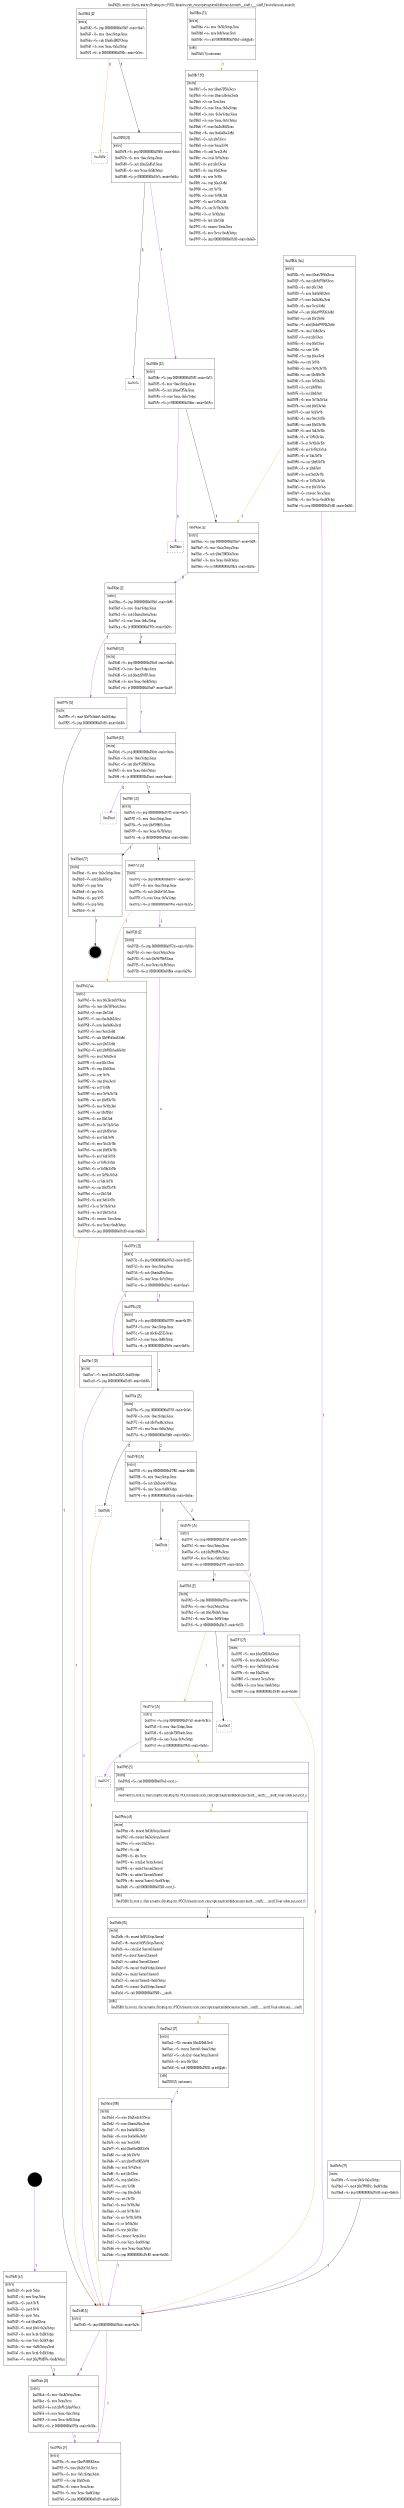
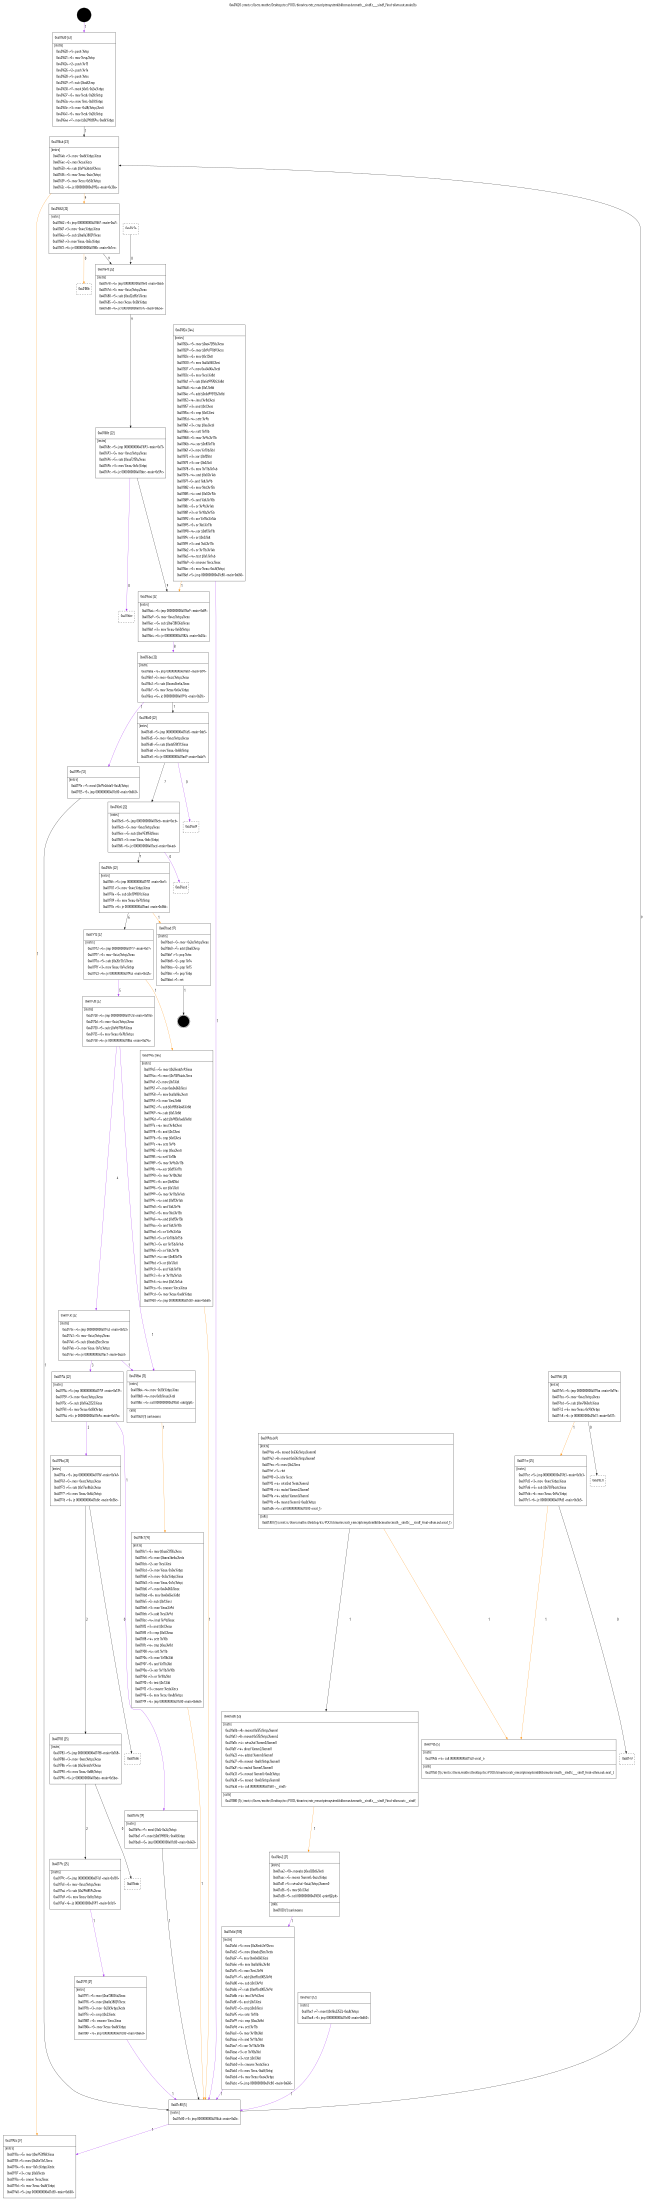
none -> (84, 197)
(163, 270) -> (131, 370)
(139, 279) -> (131, 248)
(140, 712) -> (159, 782)
none -> (191, 827)
(128, 849) -> (156, 917)
none -> (130, 1209)
(114, 1321) -> (126, 1365)
(158, 1370) -> (87, 1438)
(213, 1575) -> none
none -> (126, 1621)
(120, 1755) -> (596, 1628)
(211, 1806) -> (445, 1633)
(90, 1910) -> (201, 1902)
(314, 2052) -> (148, 2071)
(89, 2352) -> (640, 1068)
(73, 2436) -> (36, 1161)
